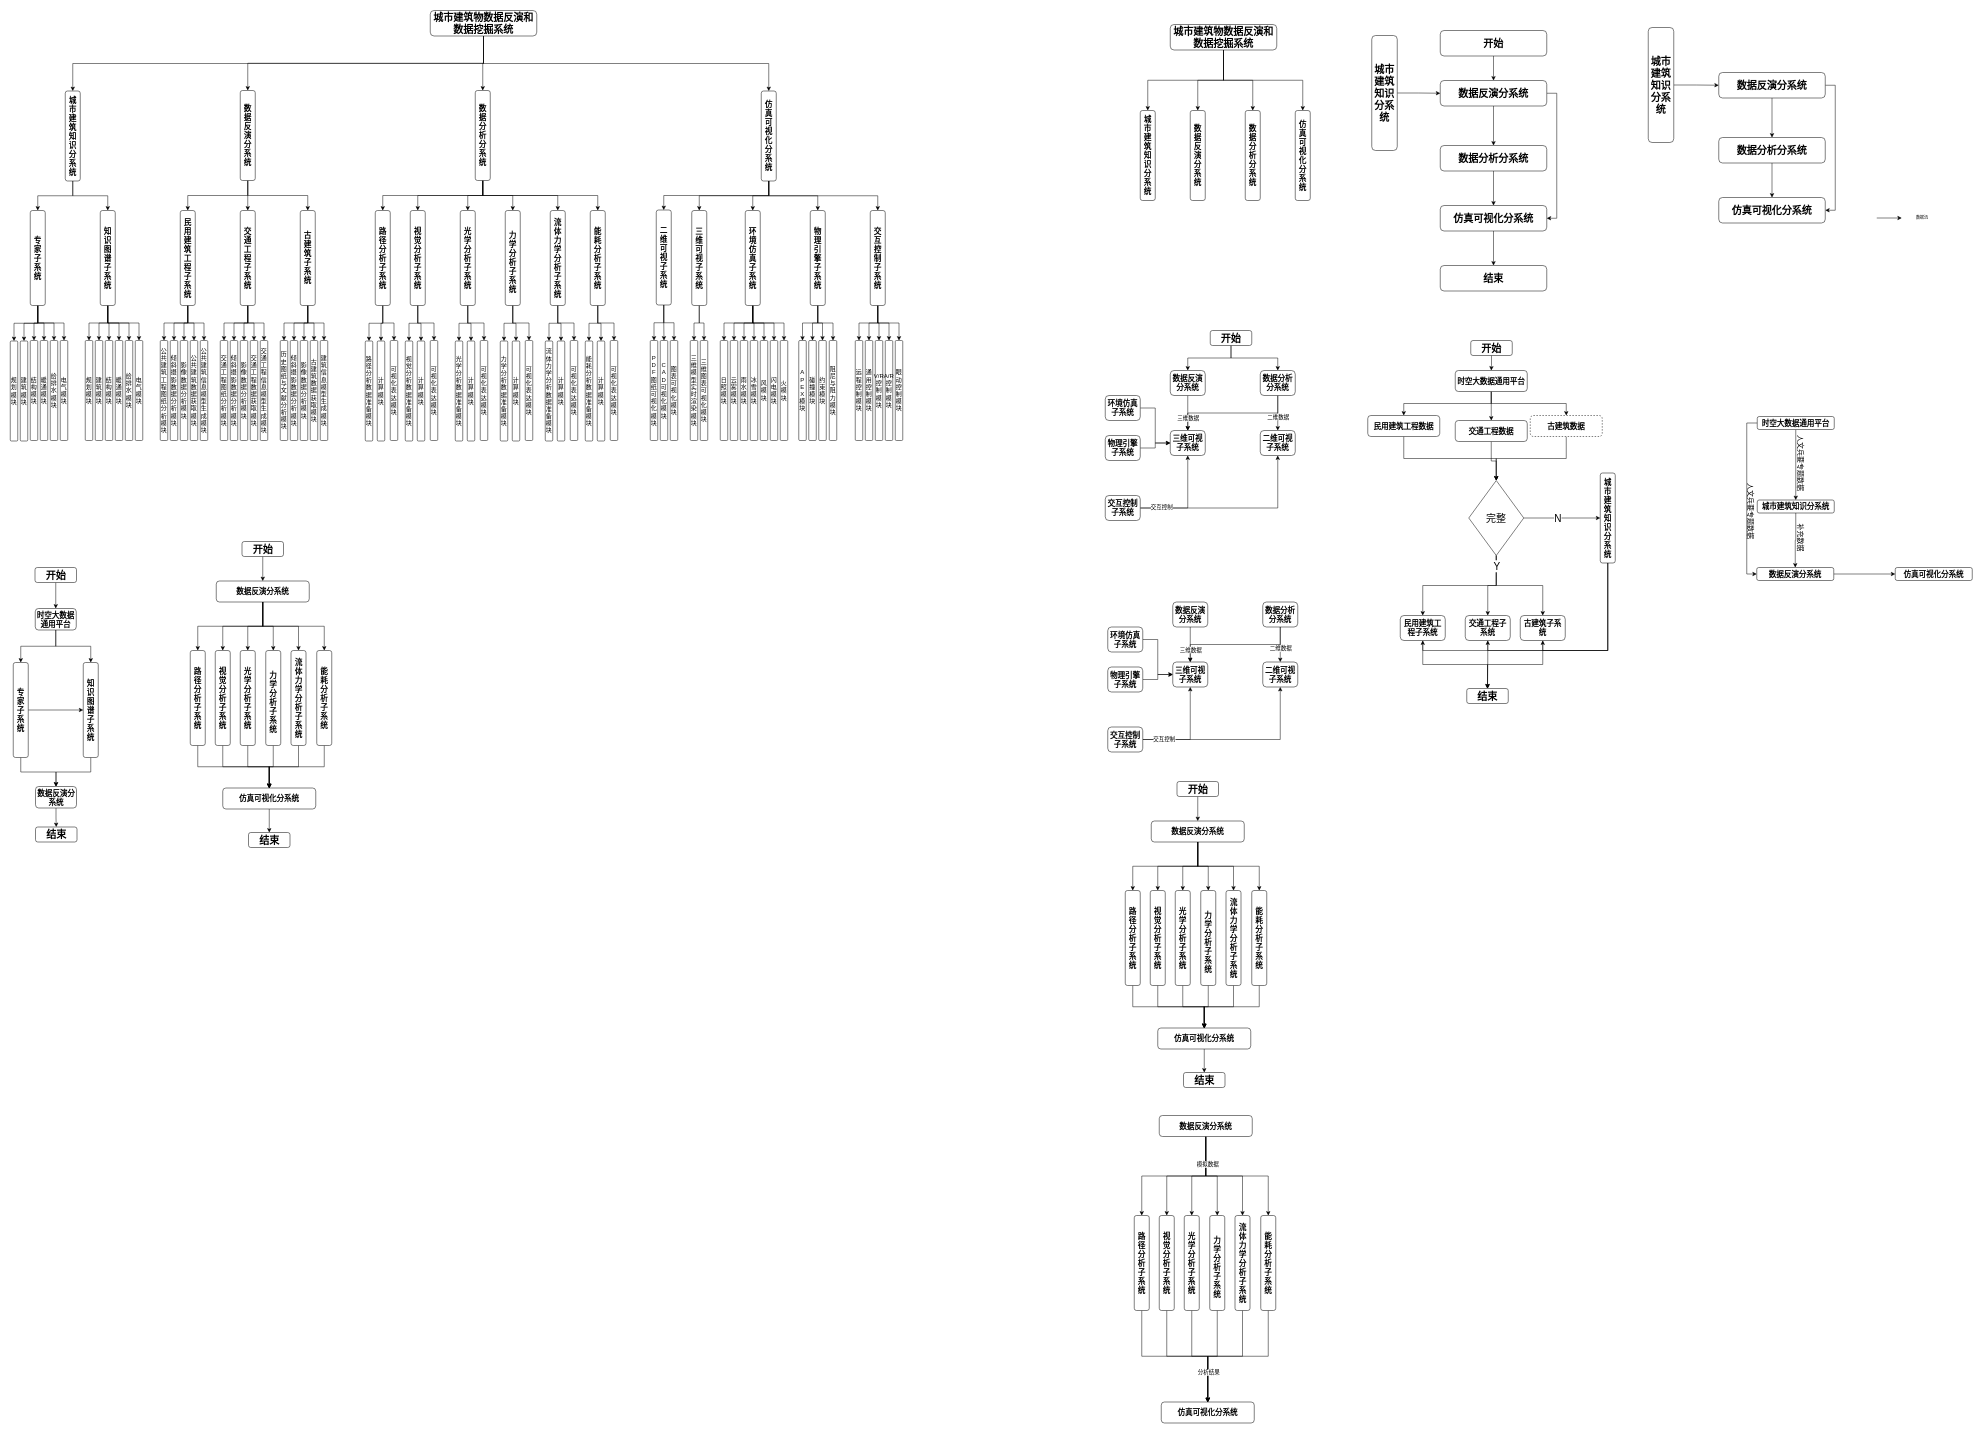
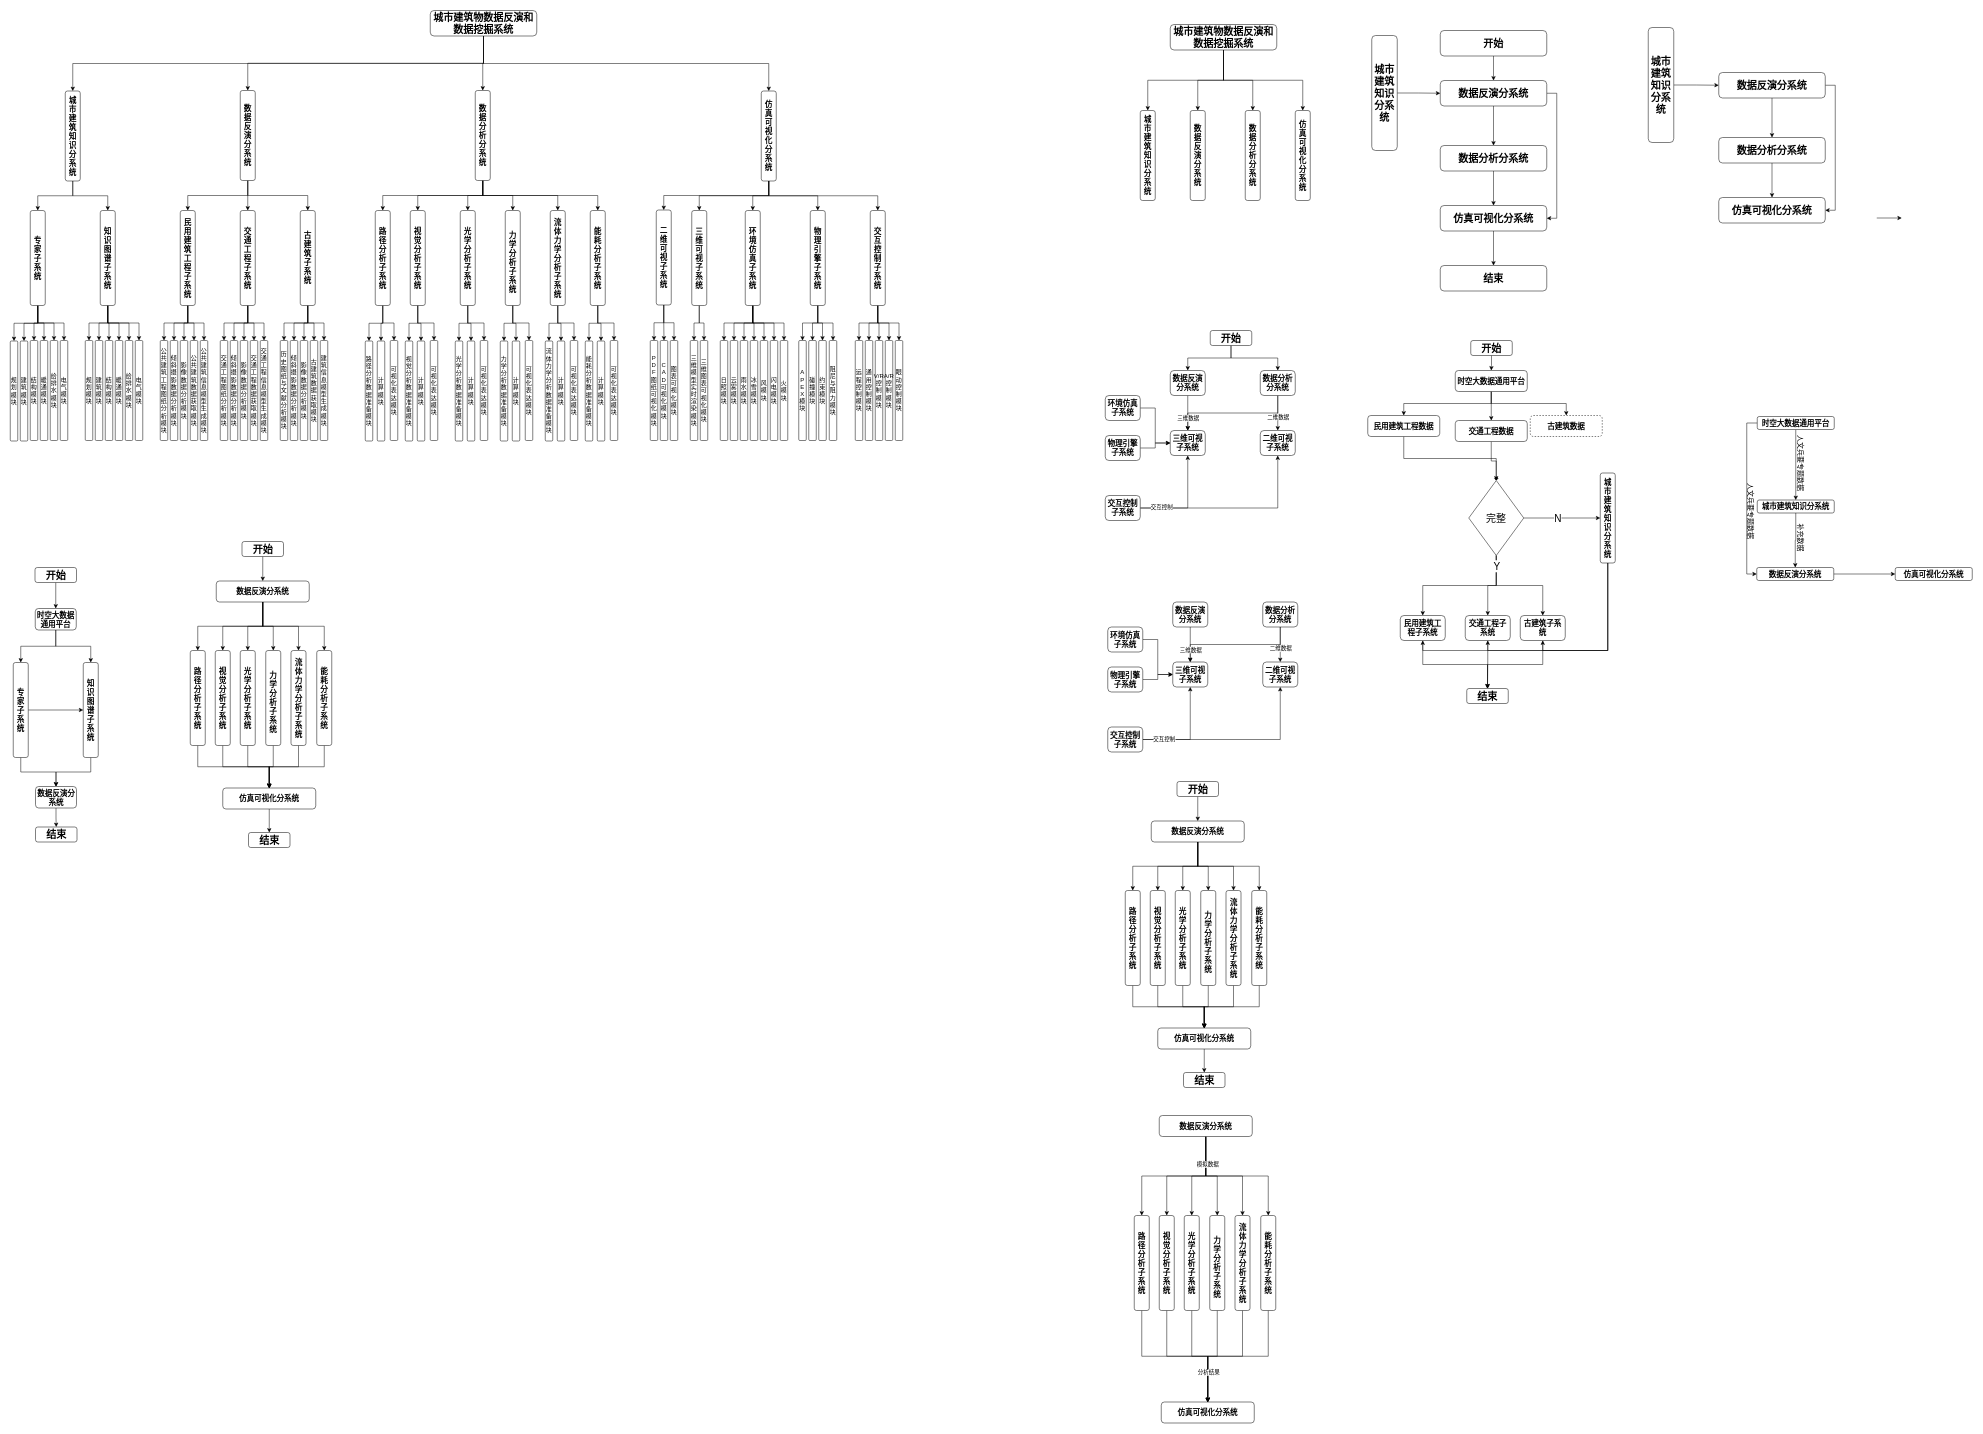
(1922, 218) -> none
(1543, 458) -> none
(1494, 461) -> (1494, 461)
